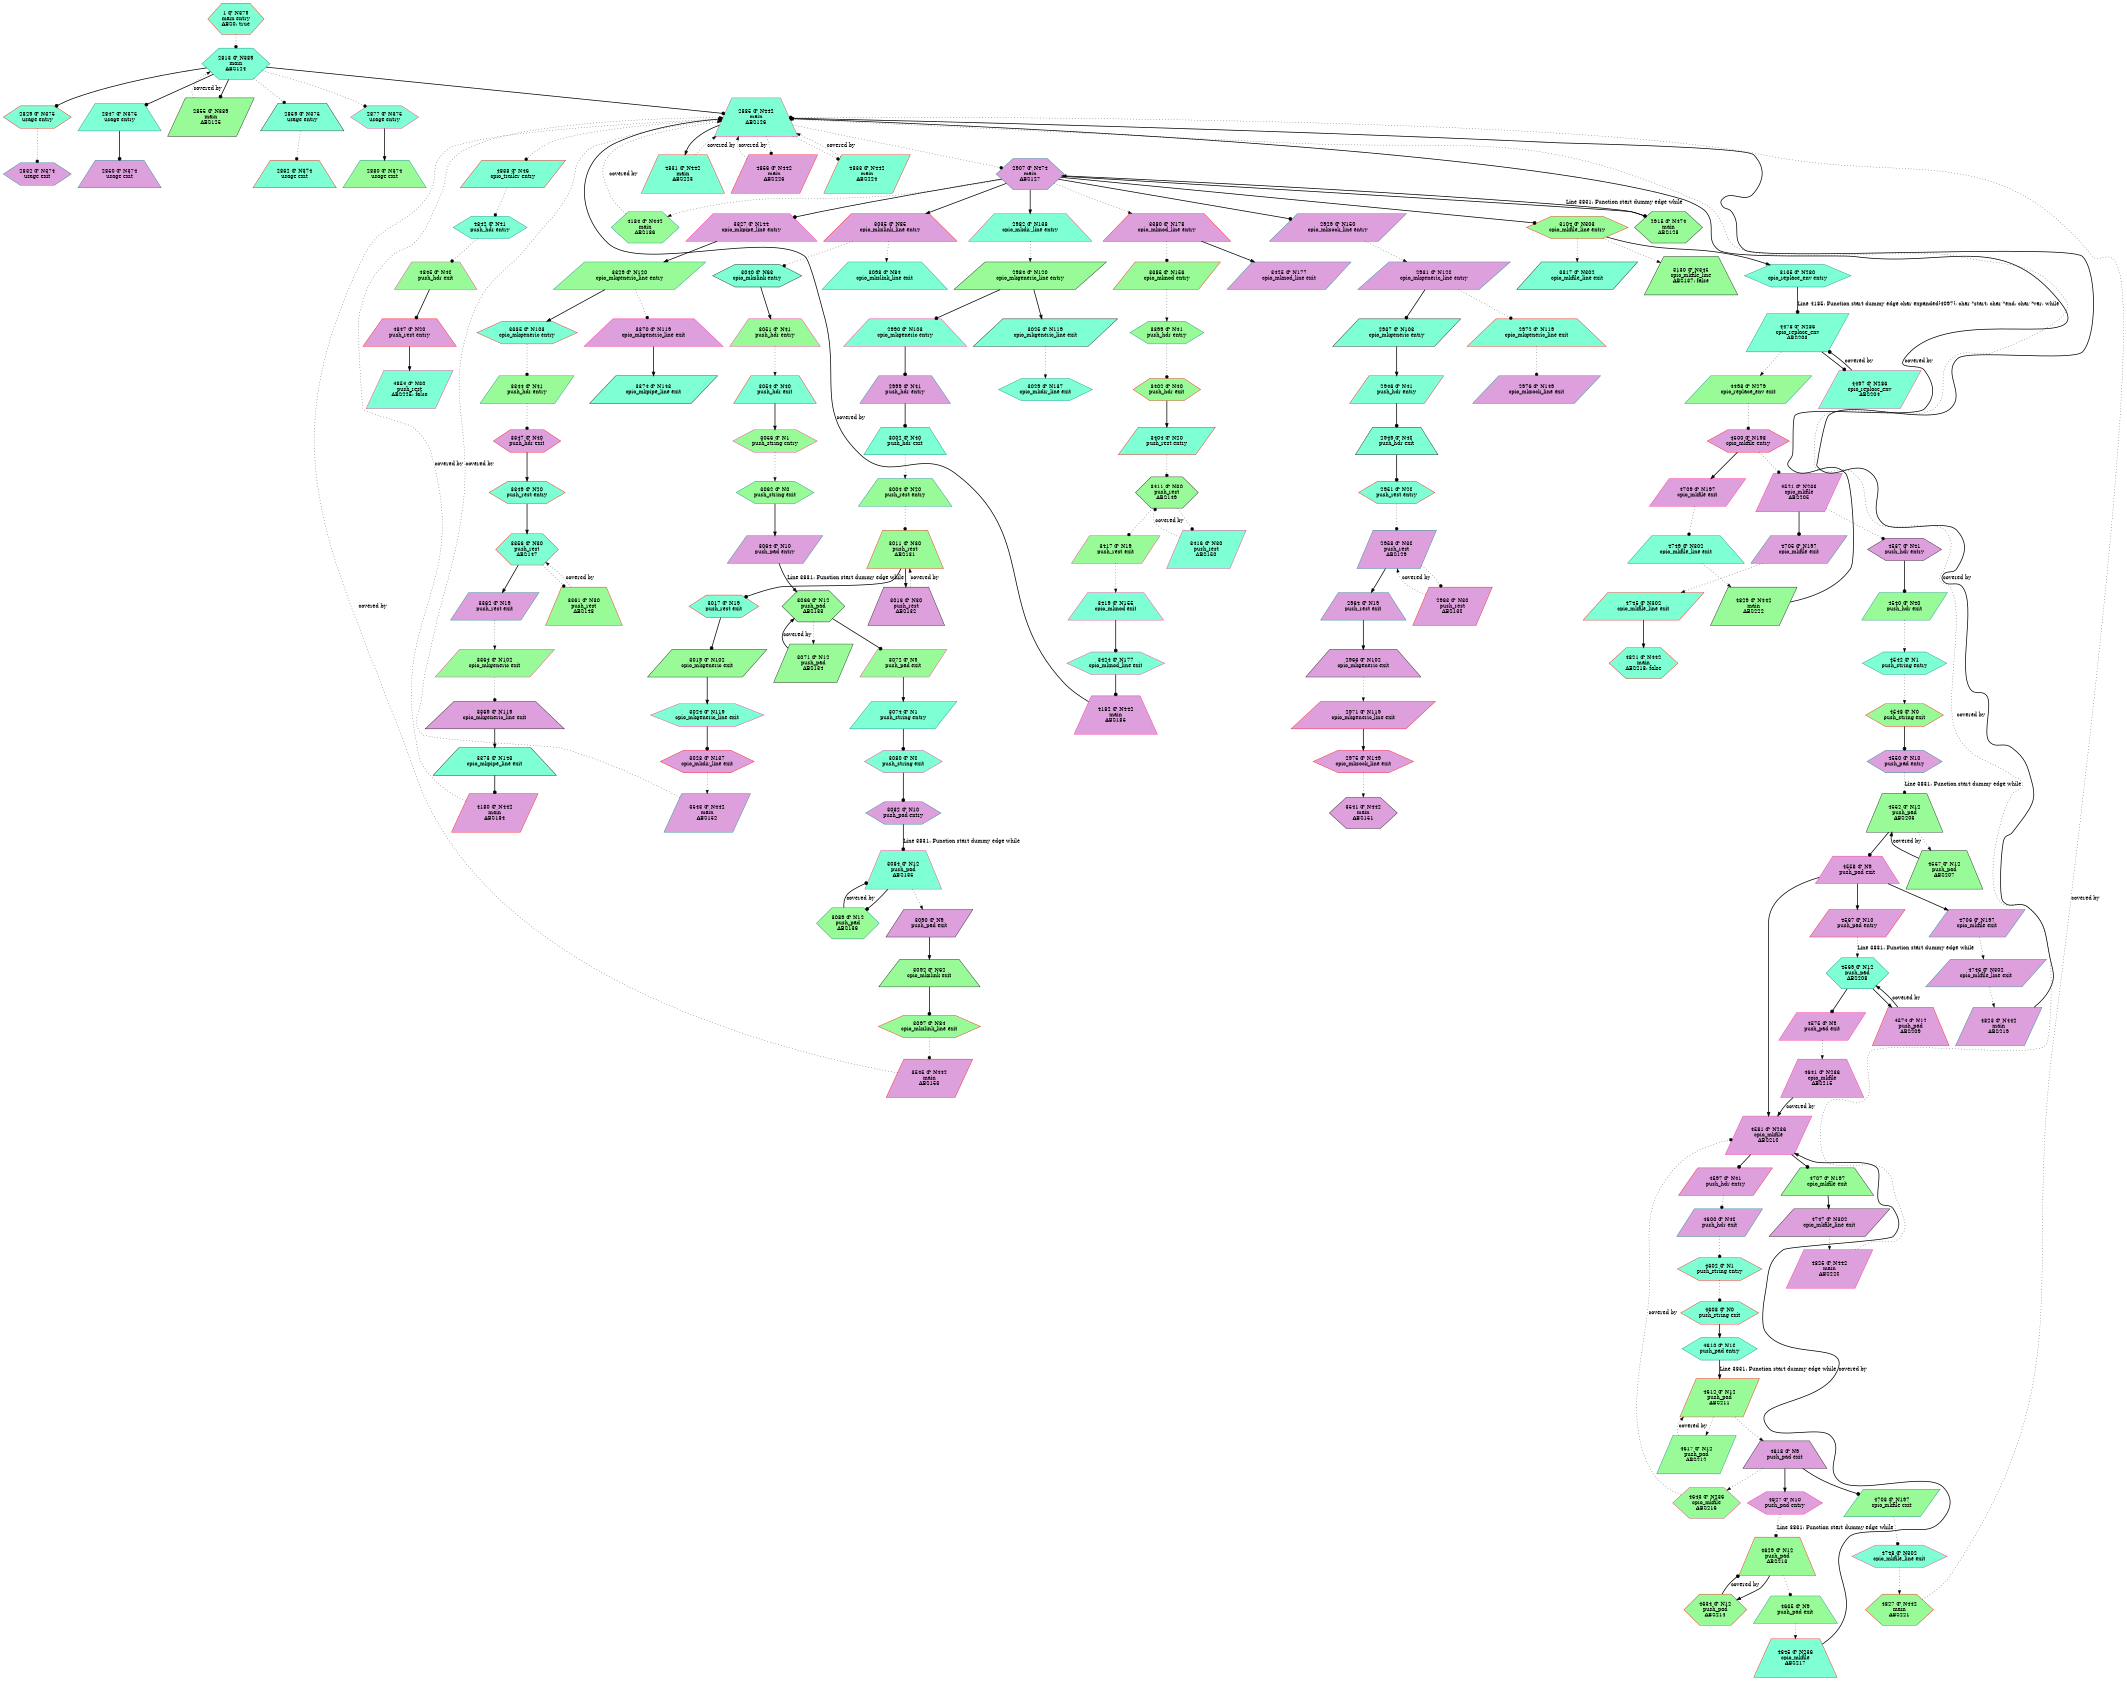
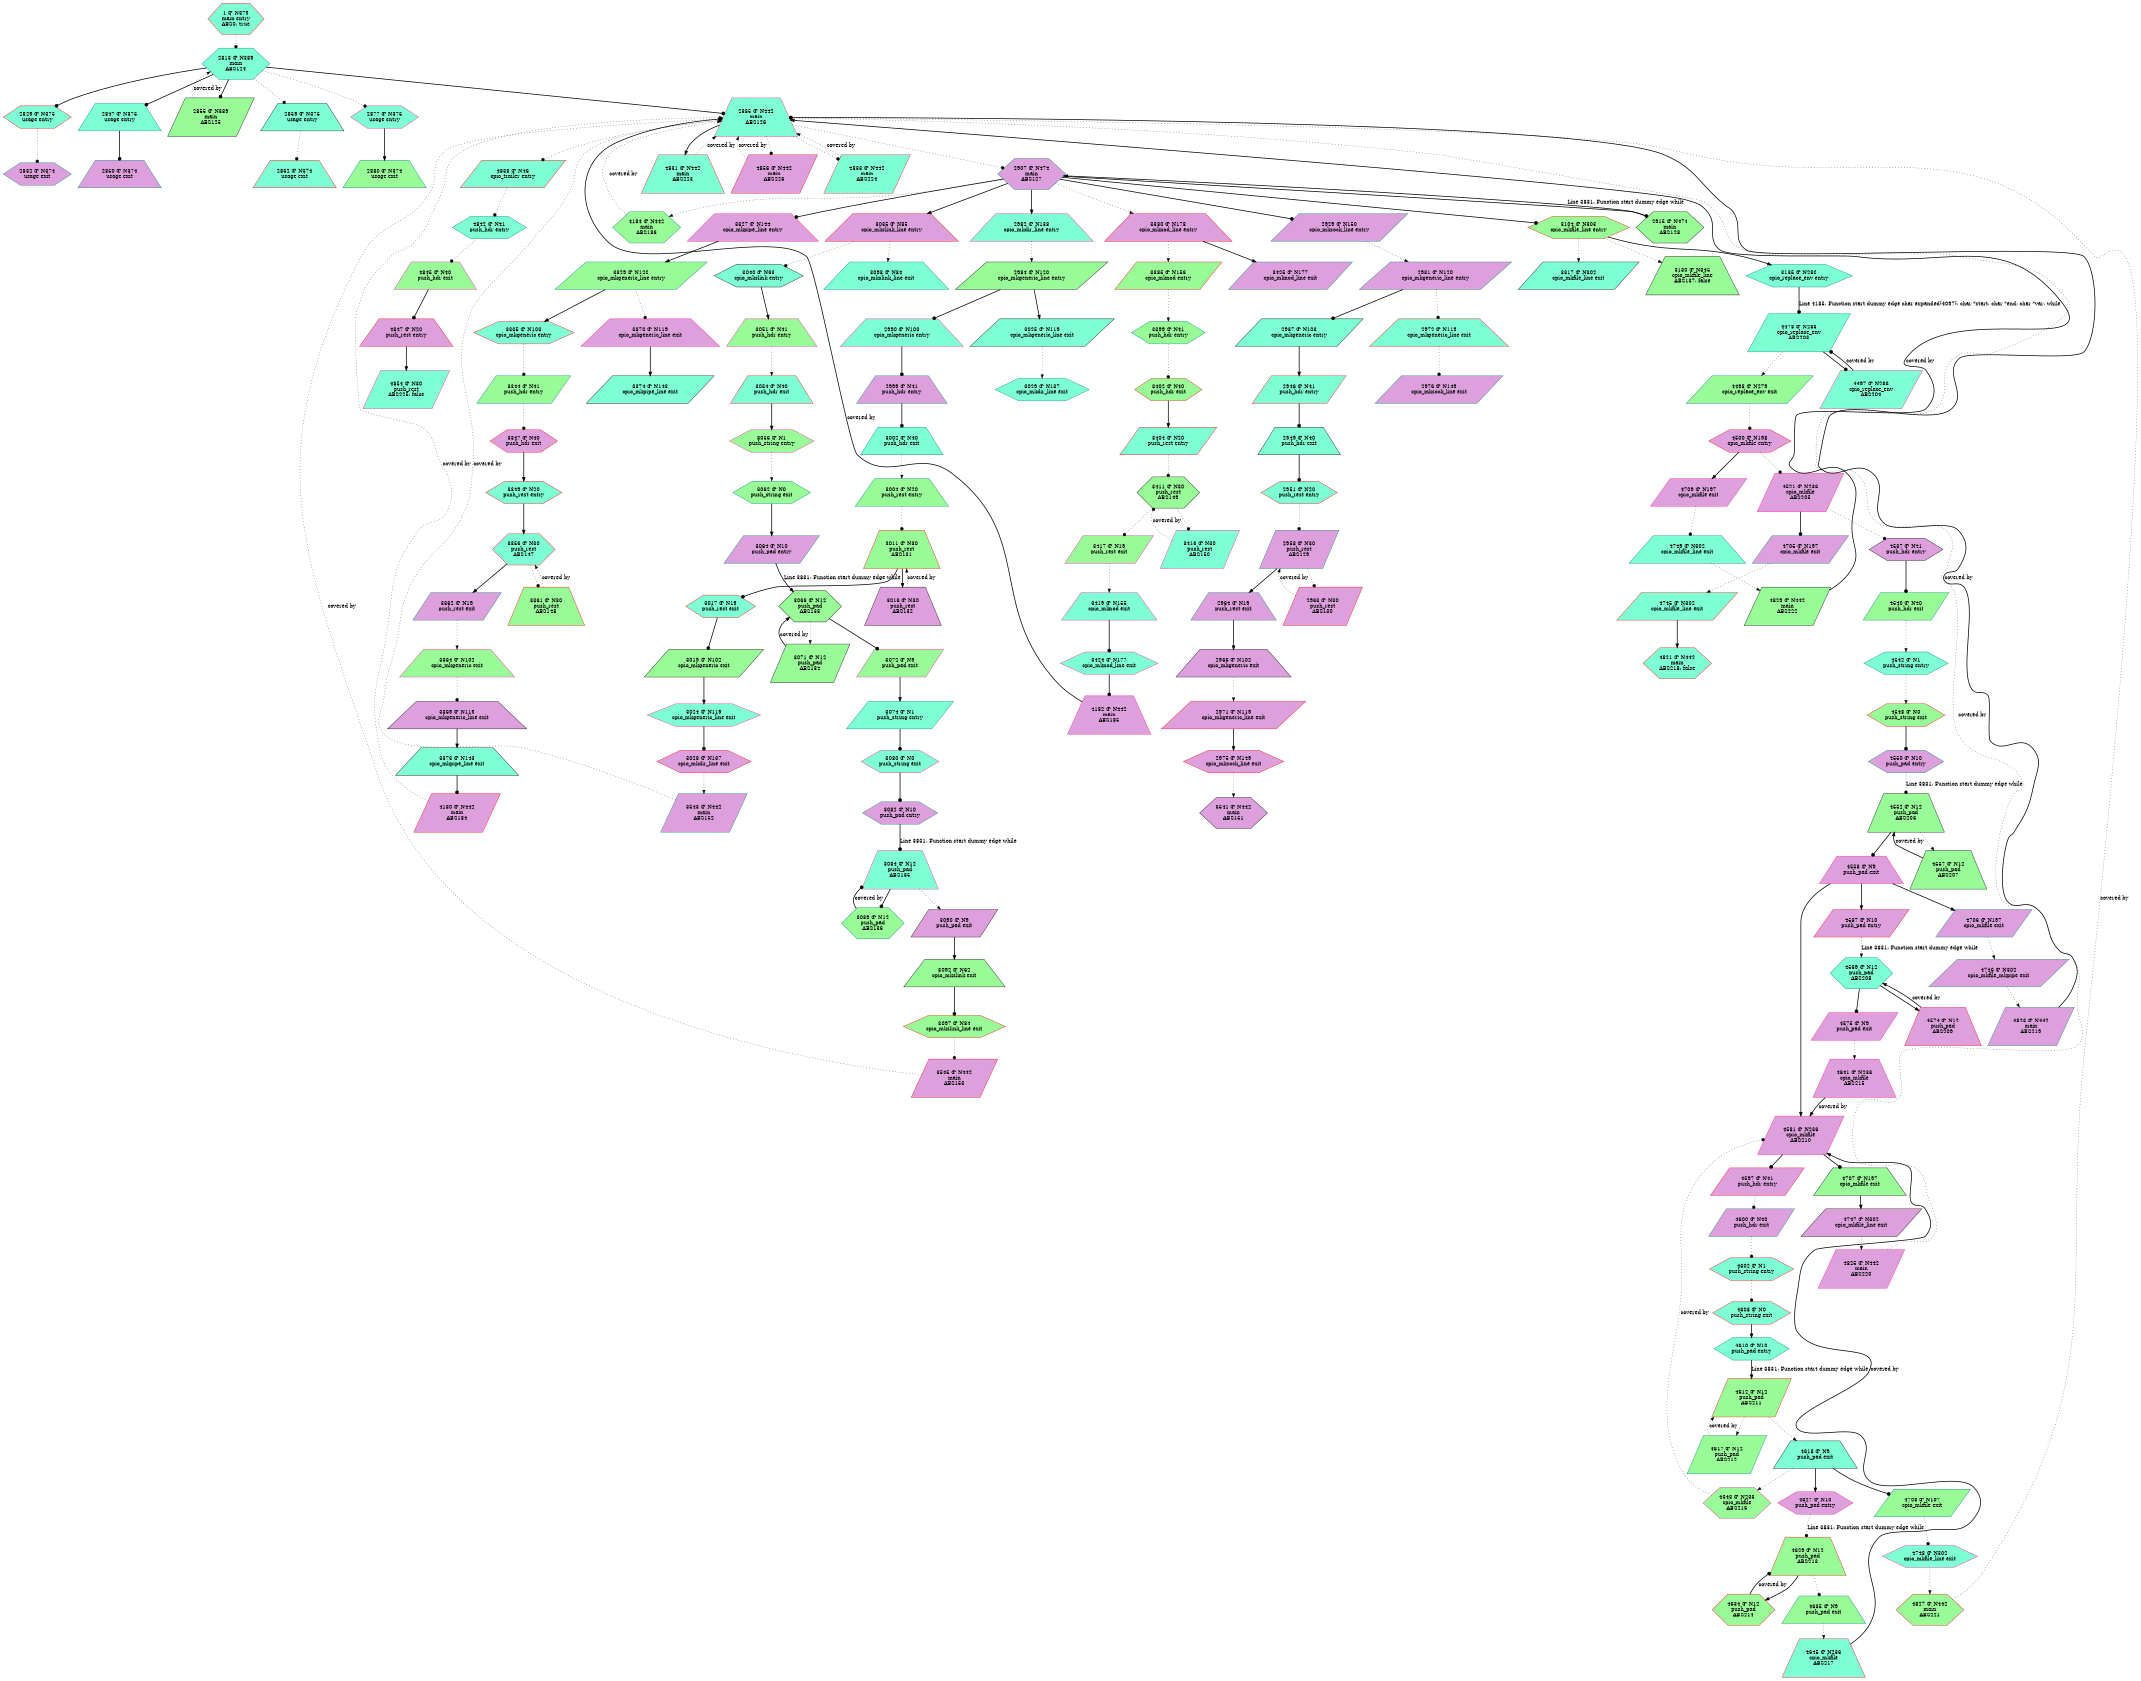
(1167, 250) -> (1168, 250)
(495, 663) -> (457, 663)
(1986, 973) -> (1999, 973)
(1785, 1455) -> (1815, 1455)
